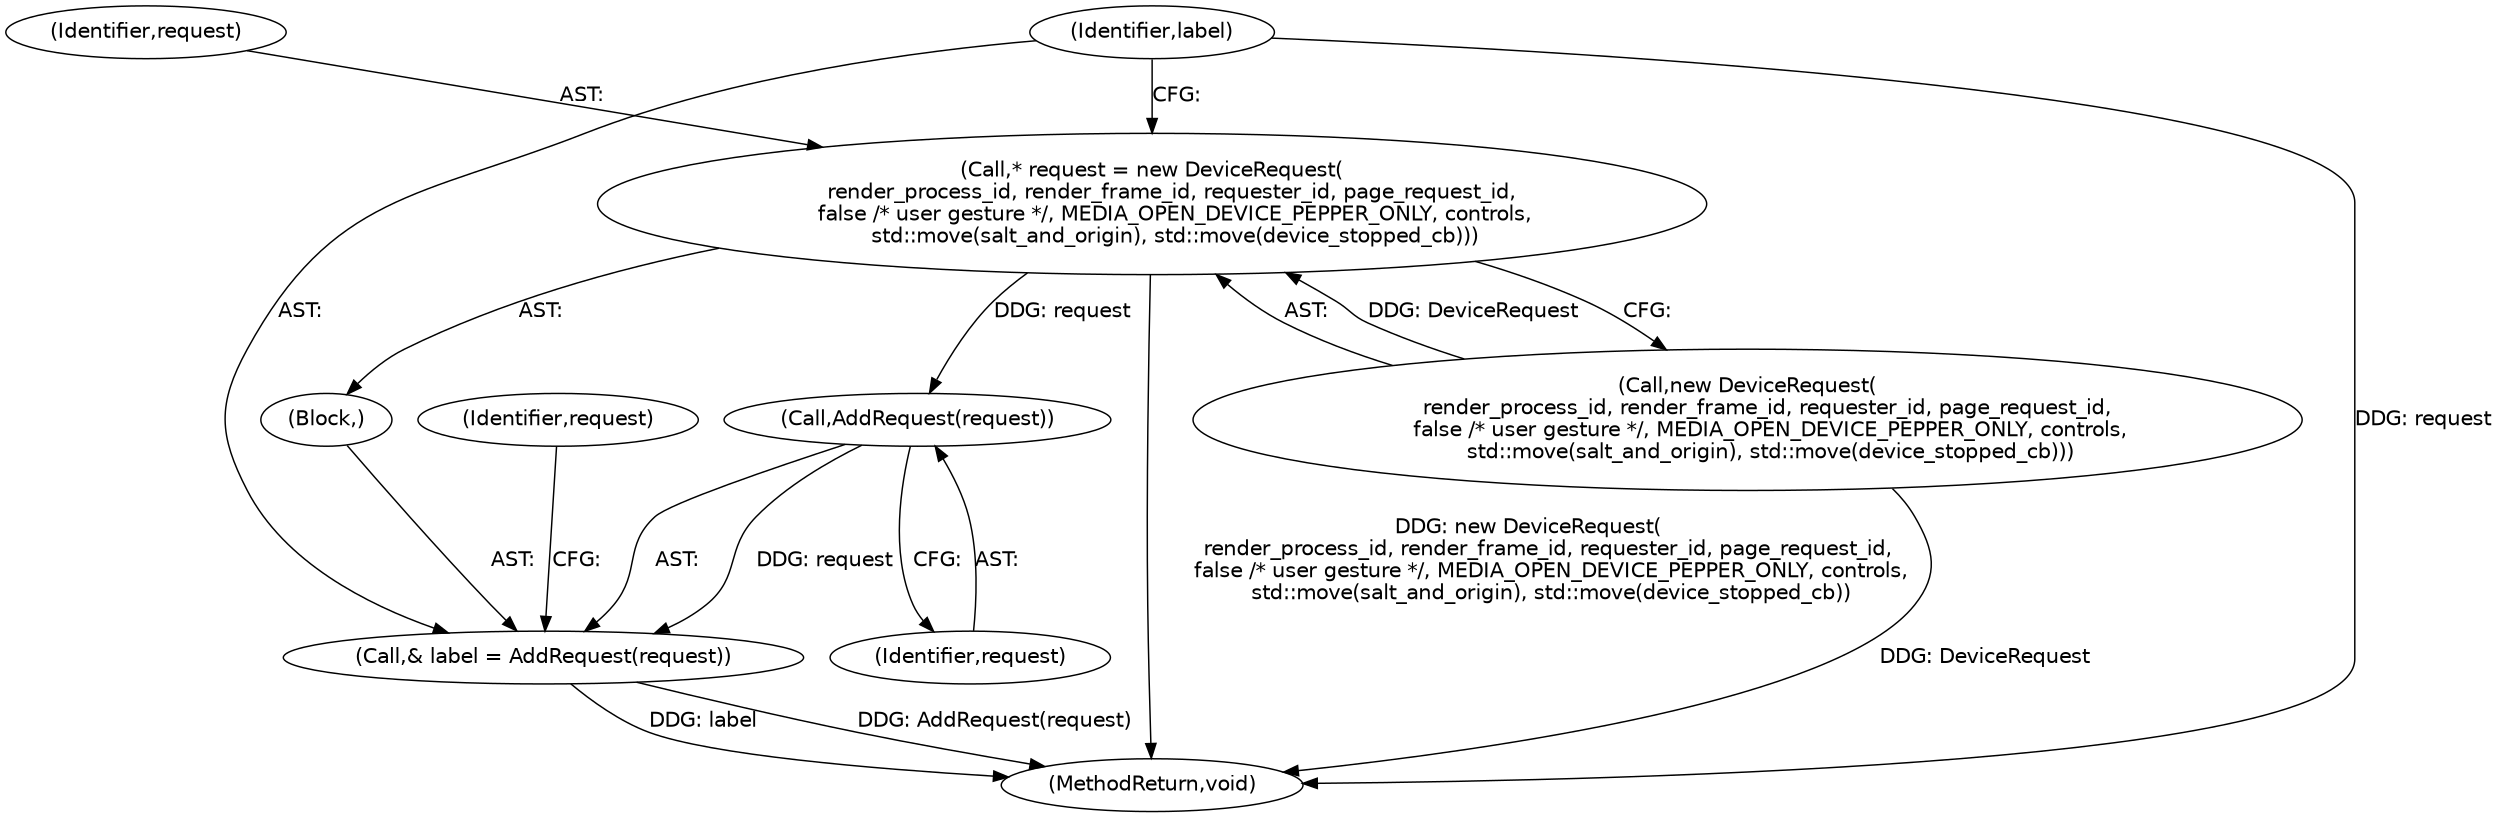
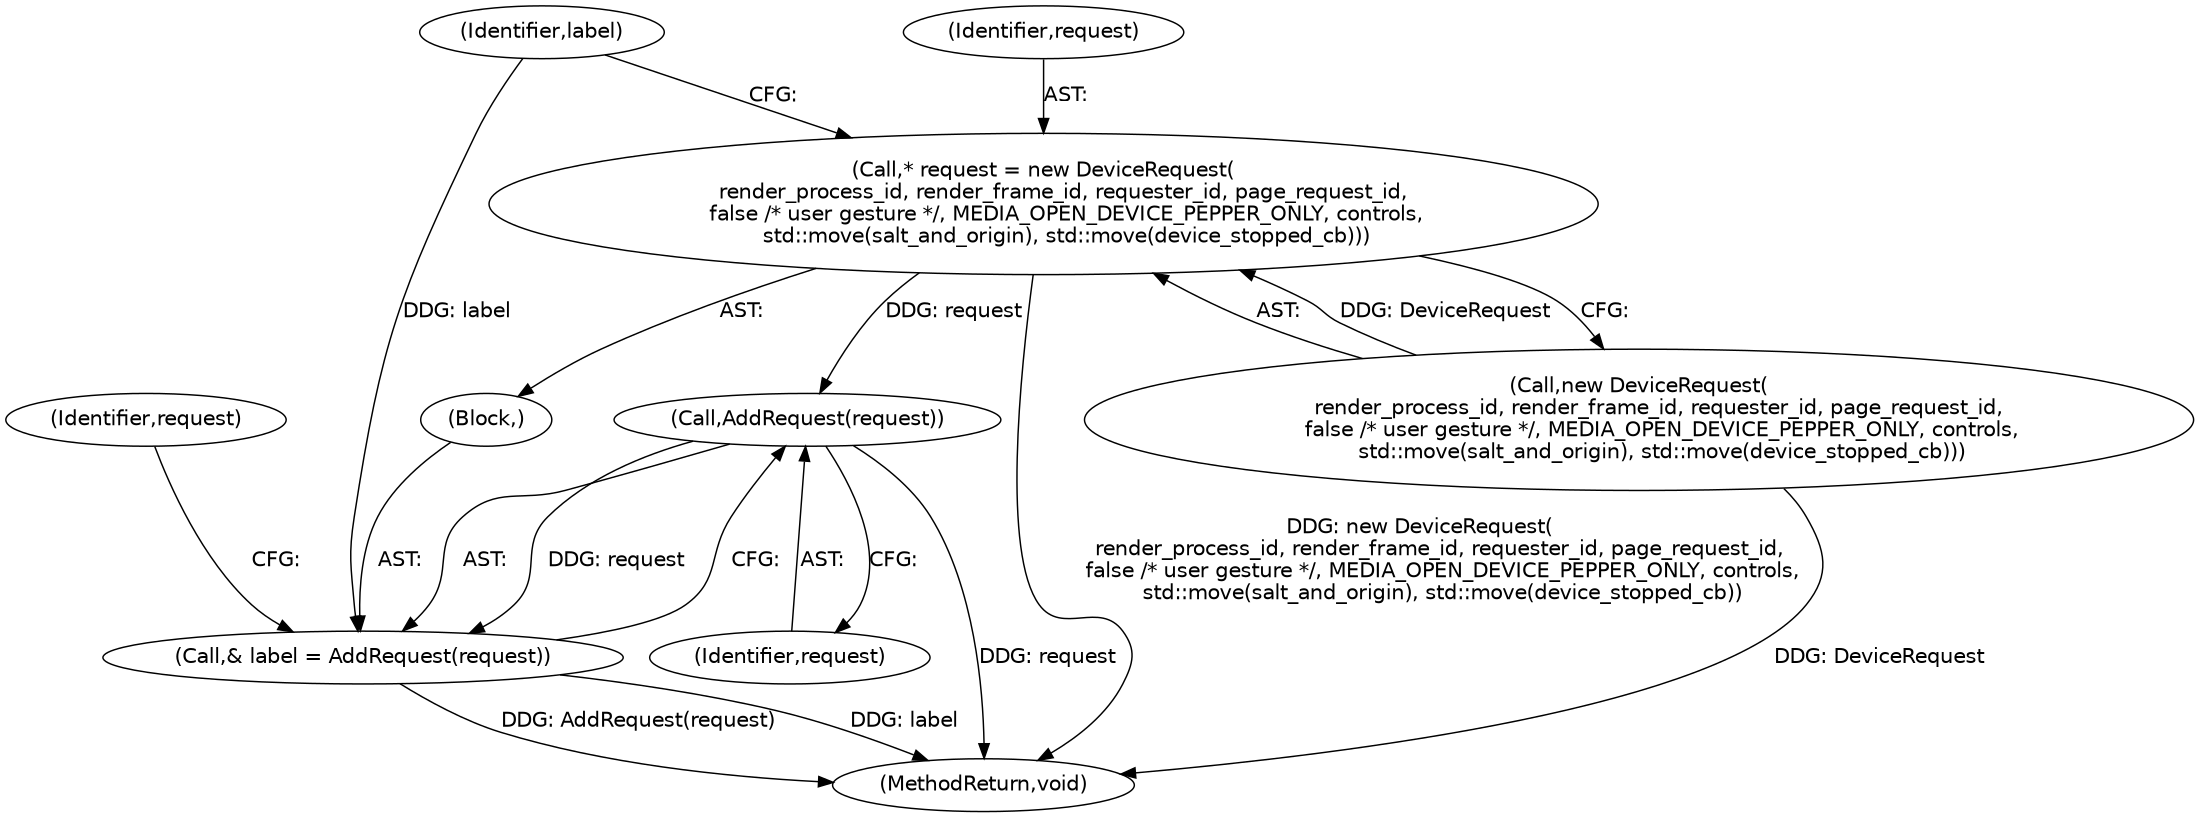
(304, 312) -> (457, 312)
(2355, 405) -> (958, 576)
none -> (700, 591)
